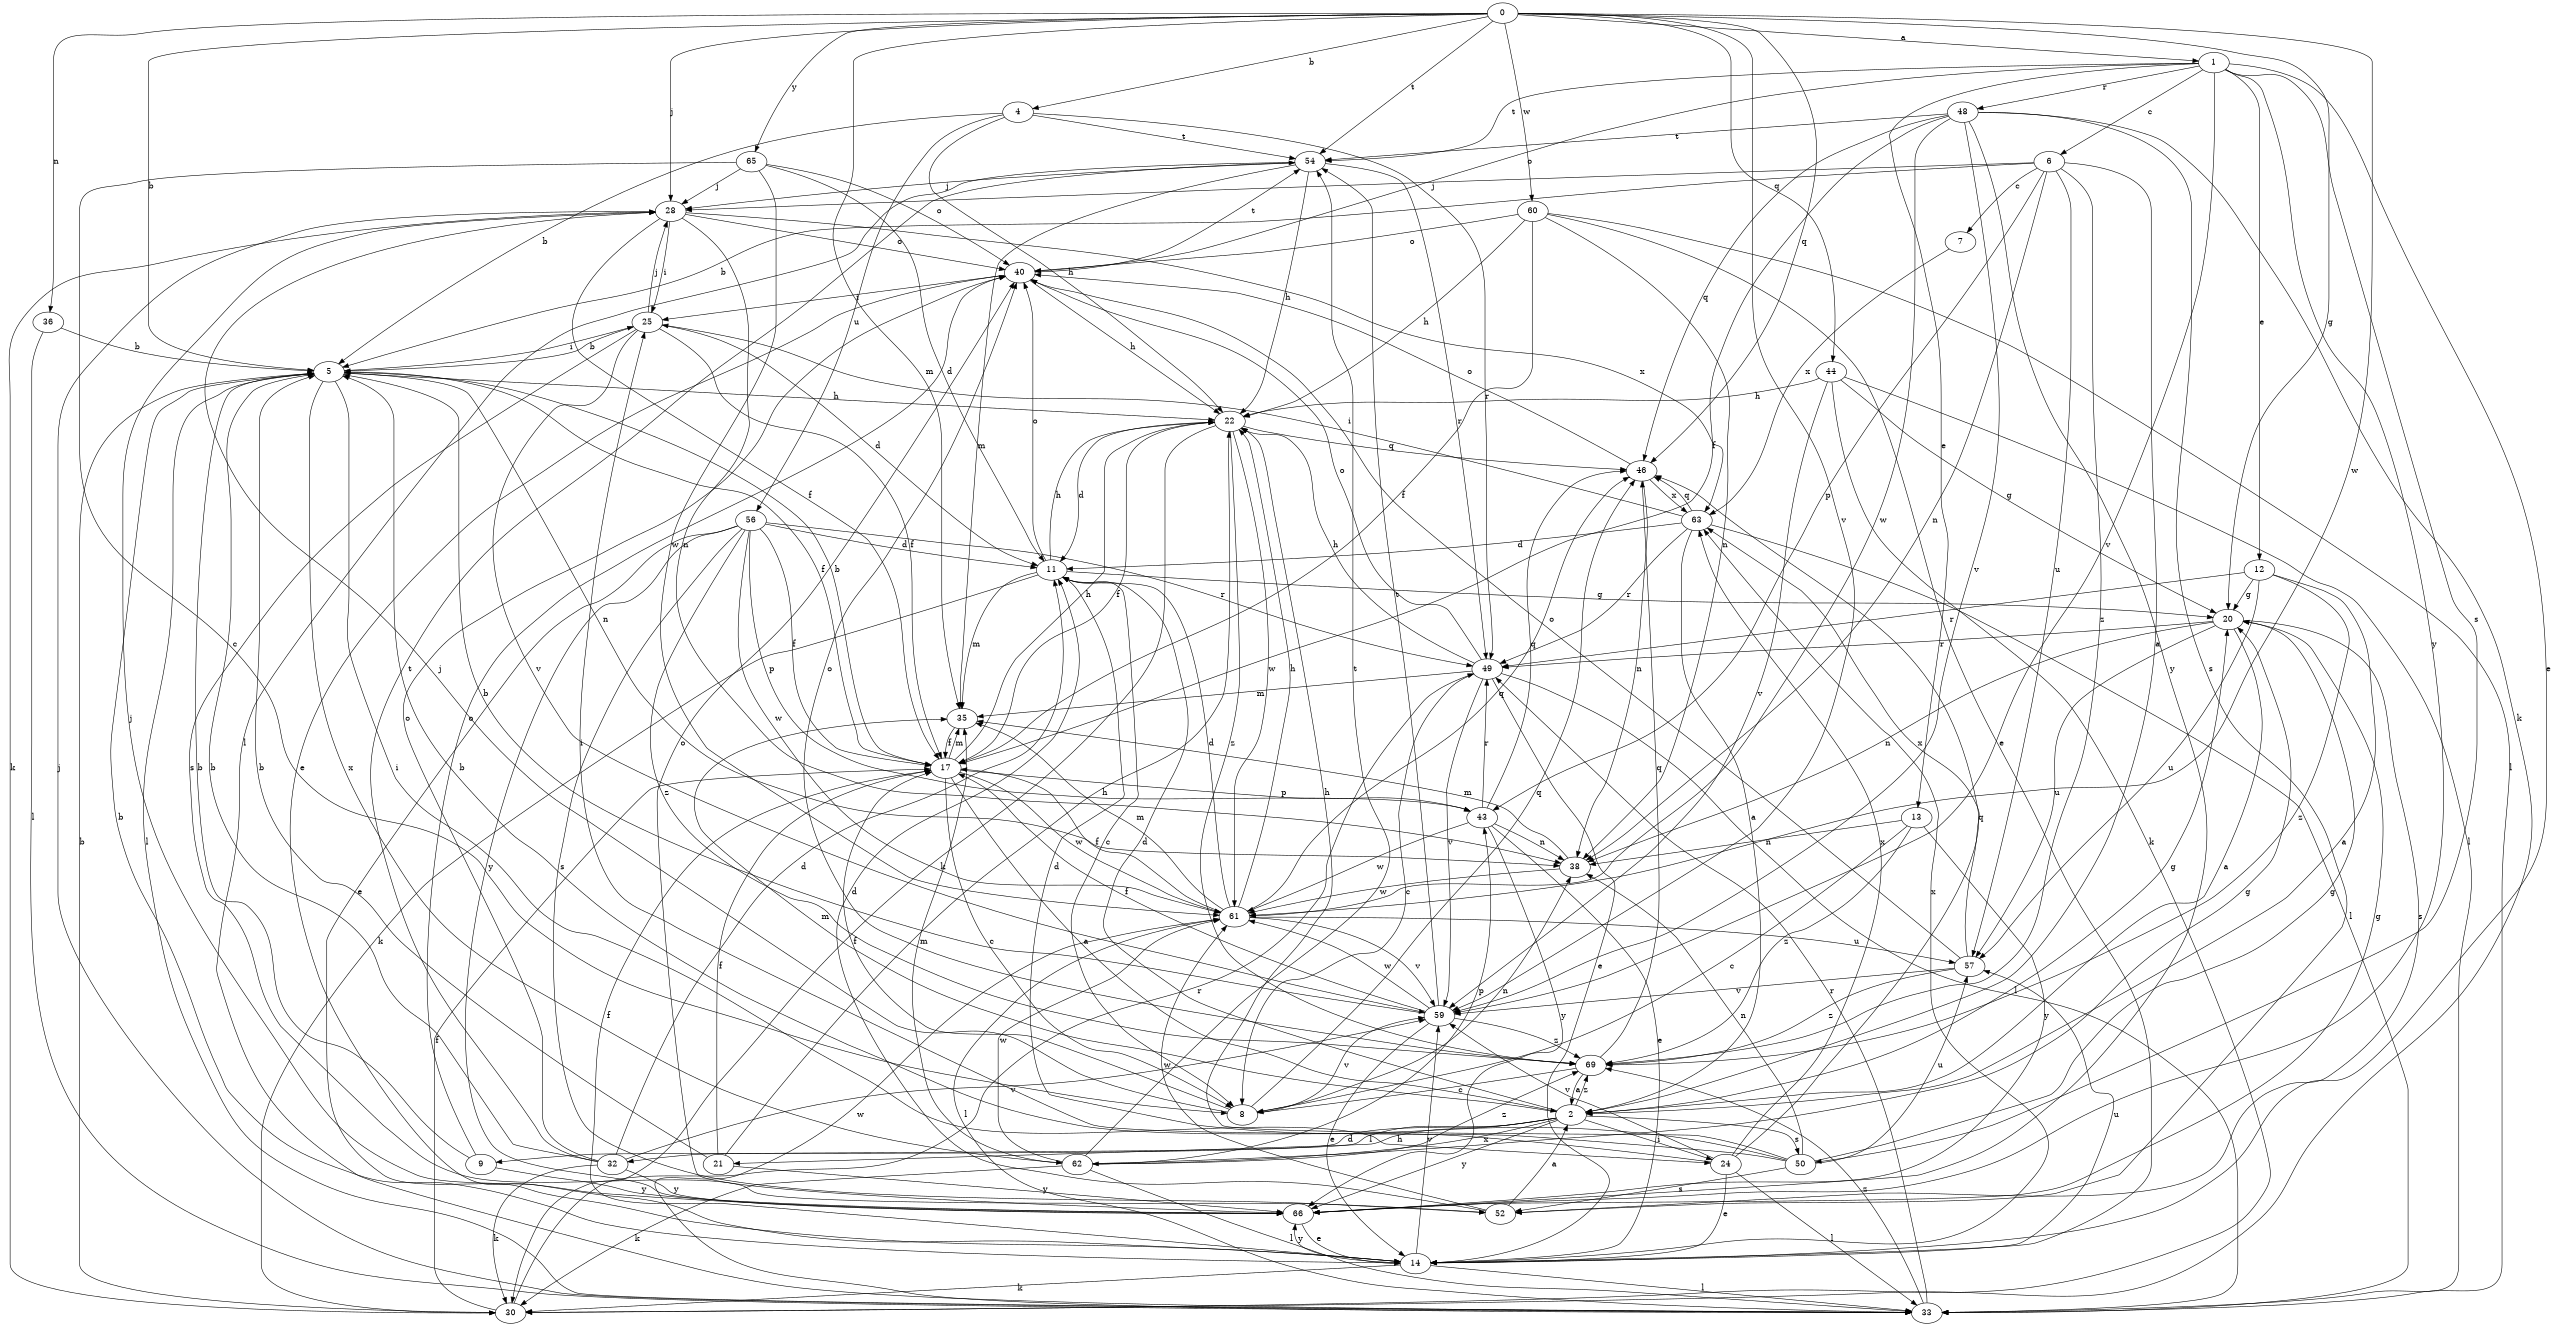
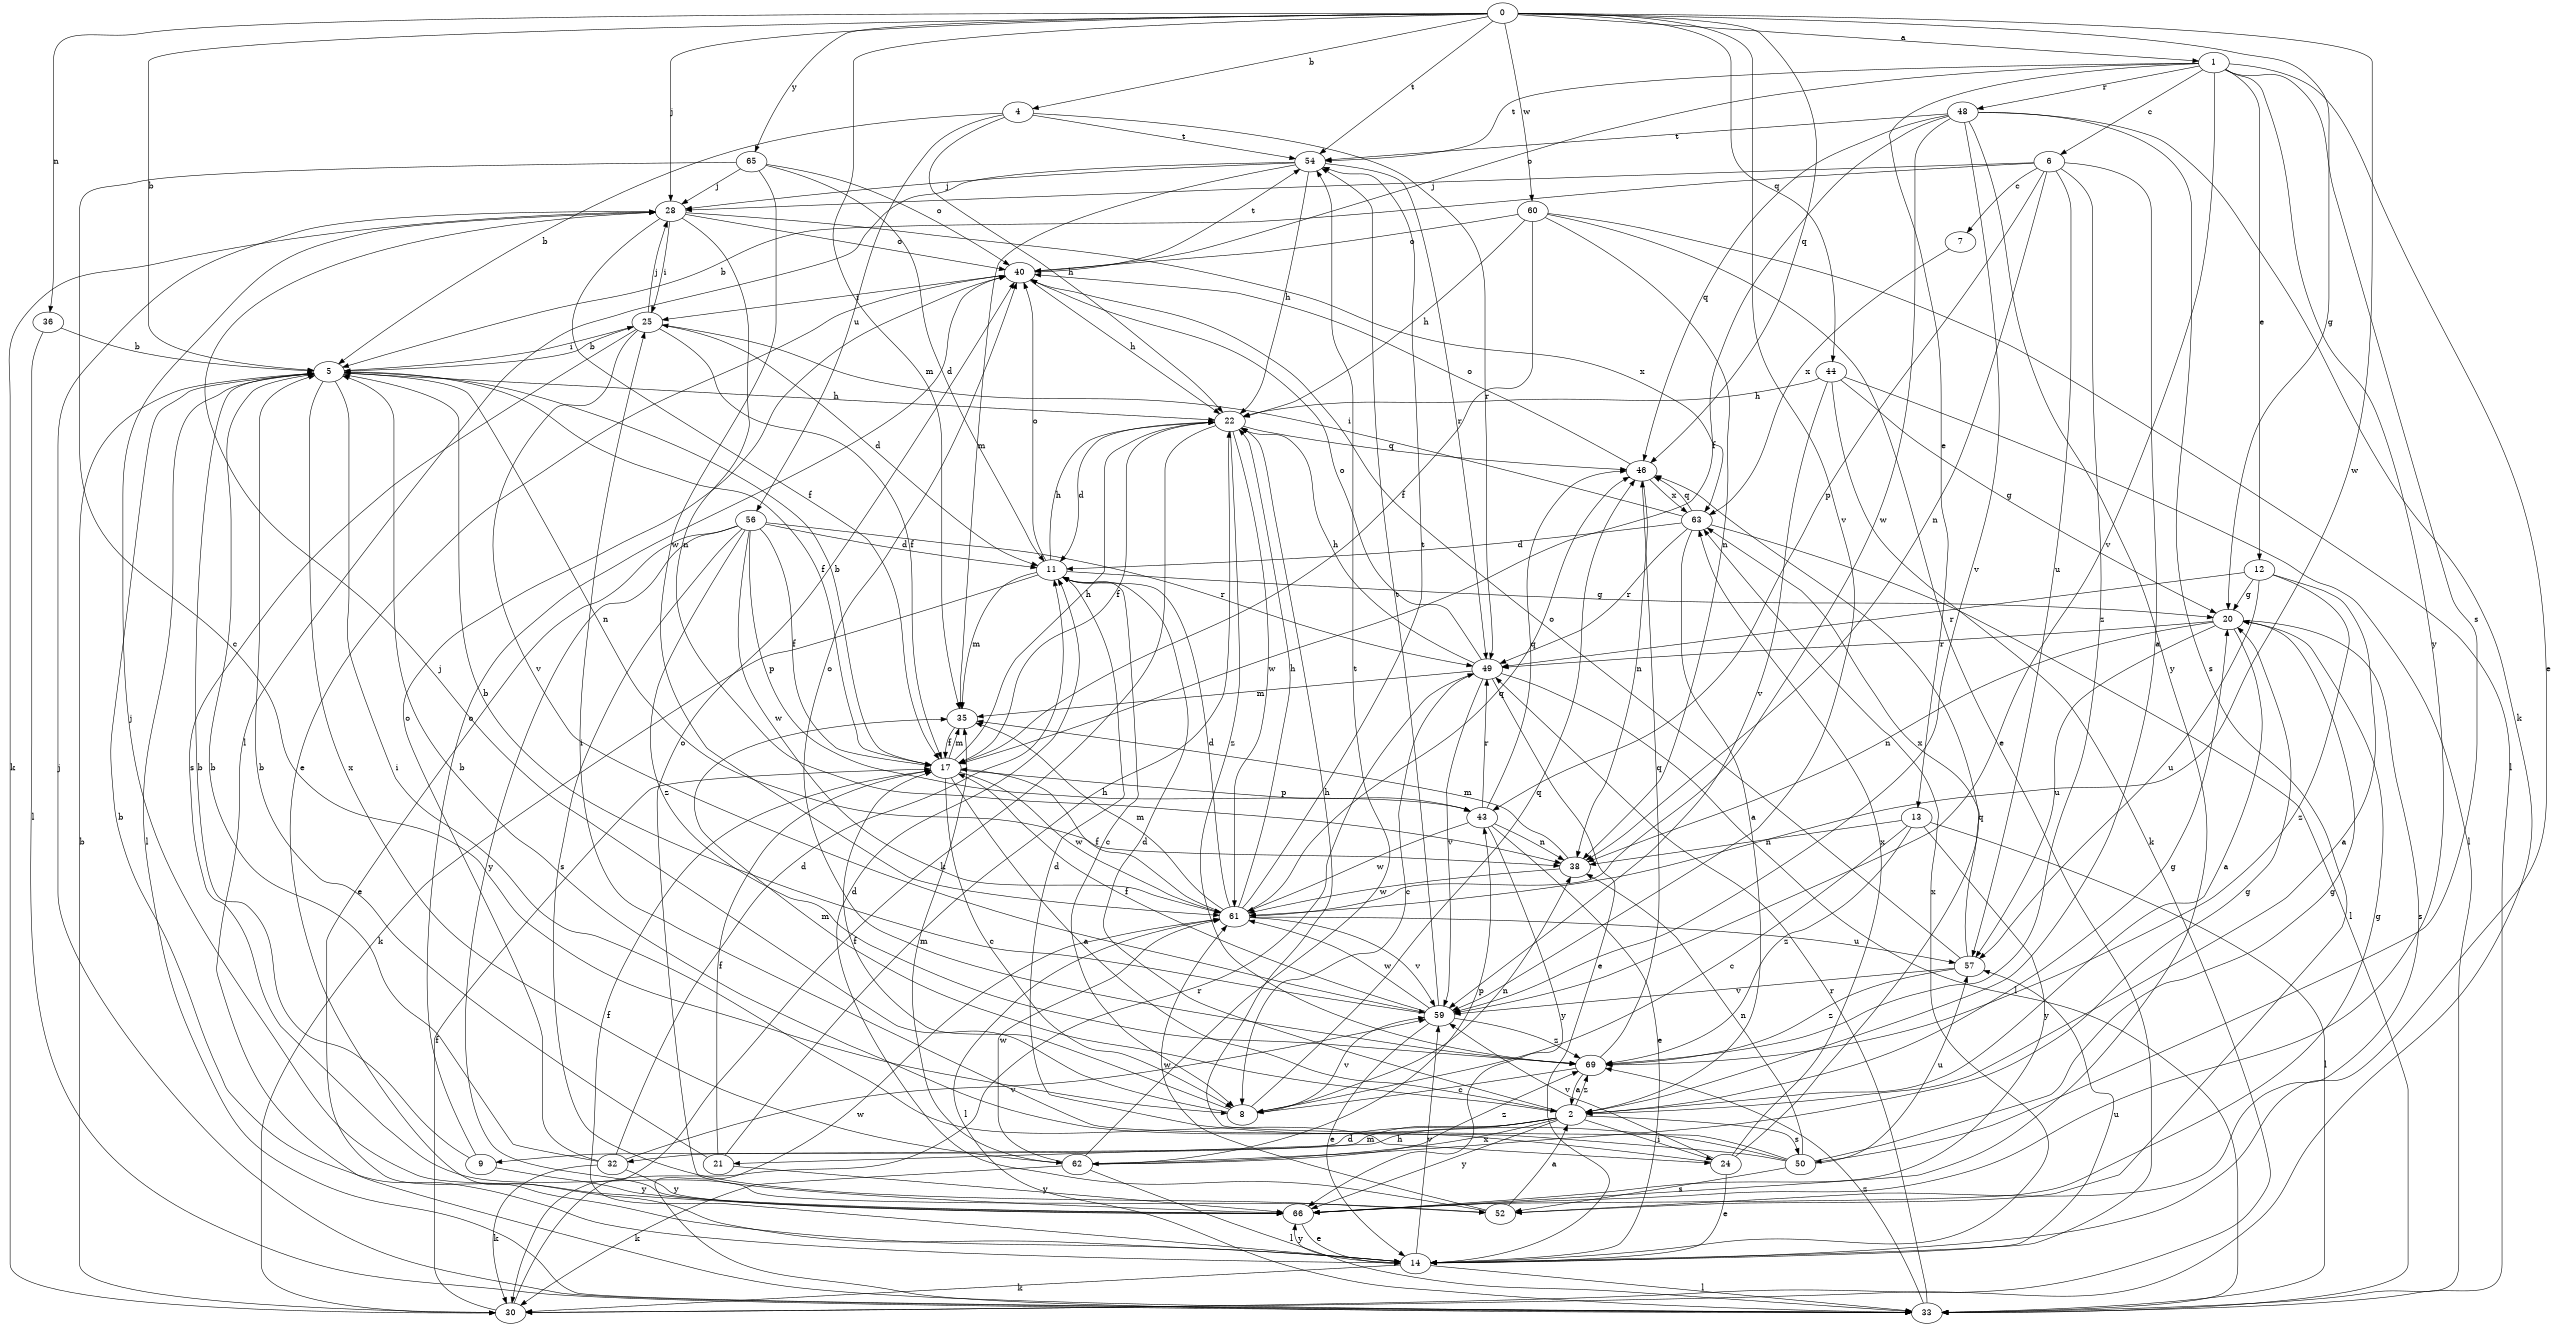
(565, 488) -> (1421, 538)
(1371, 1140) -> (1371, 1140)
(1824, 1237) -> (2324, 1113)
